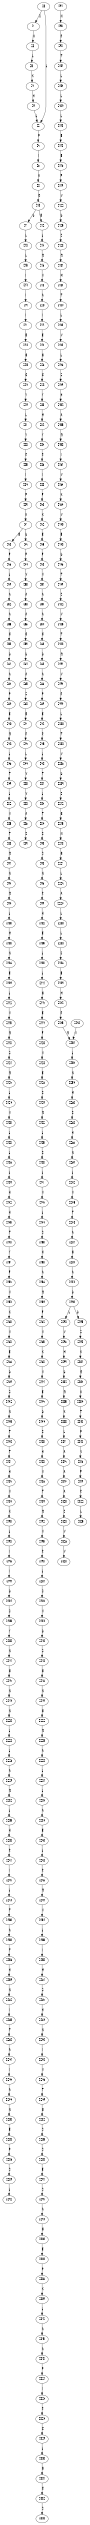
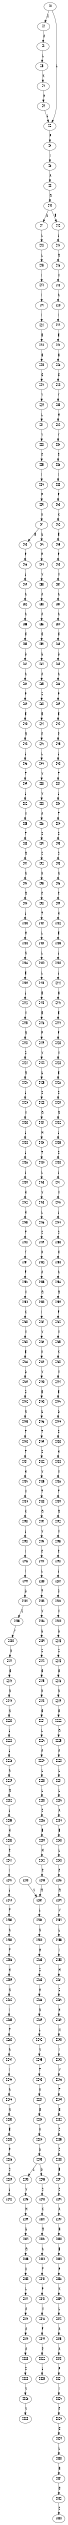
none -> (42, 853)
